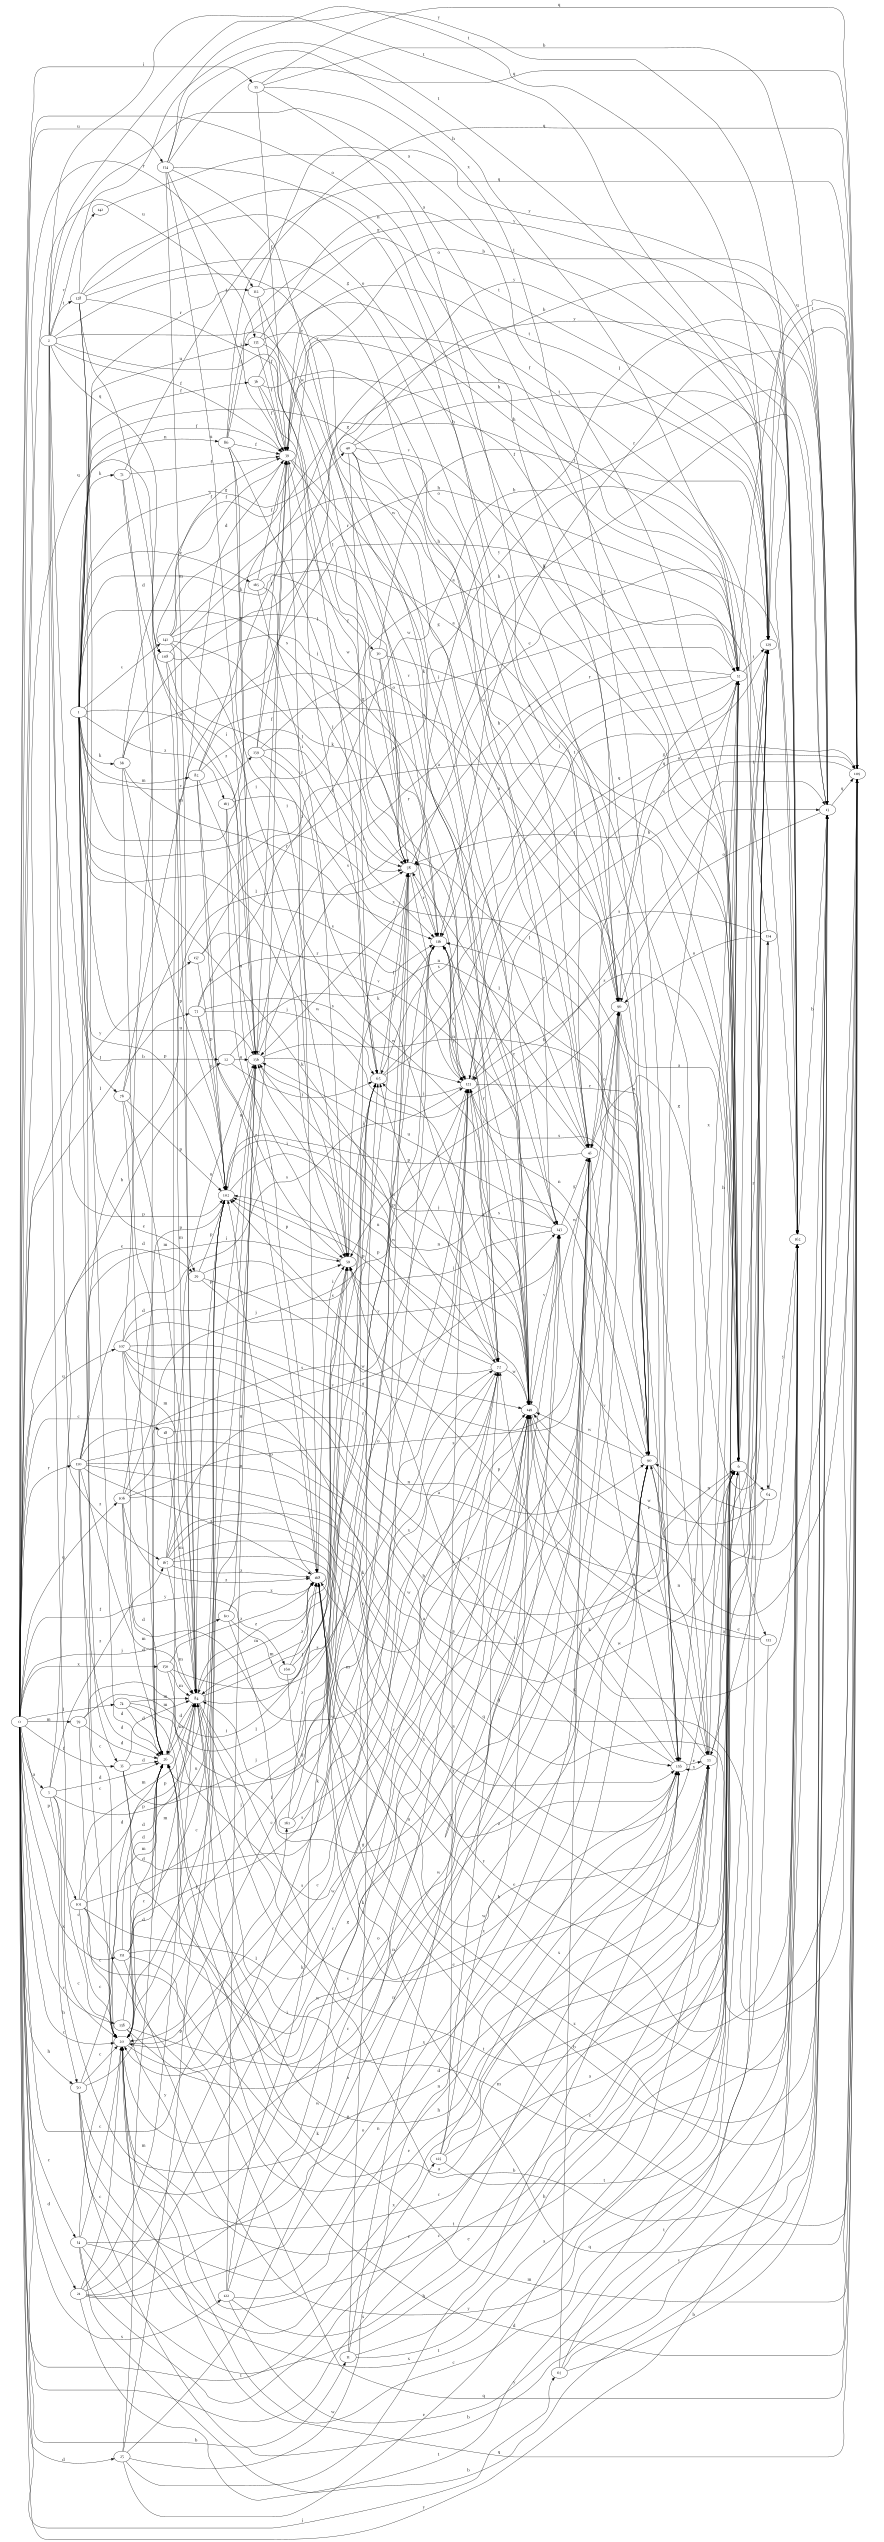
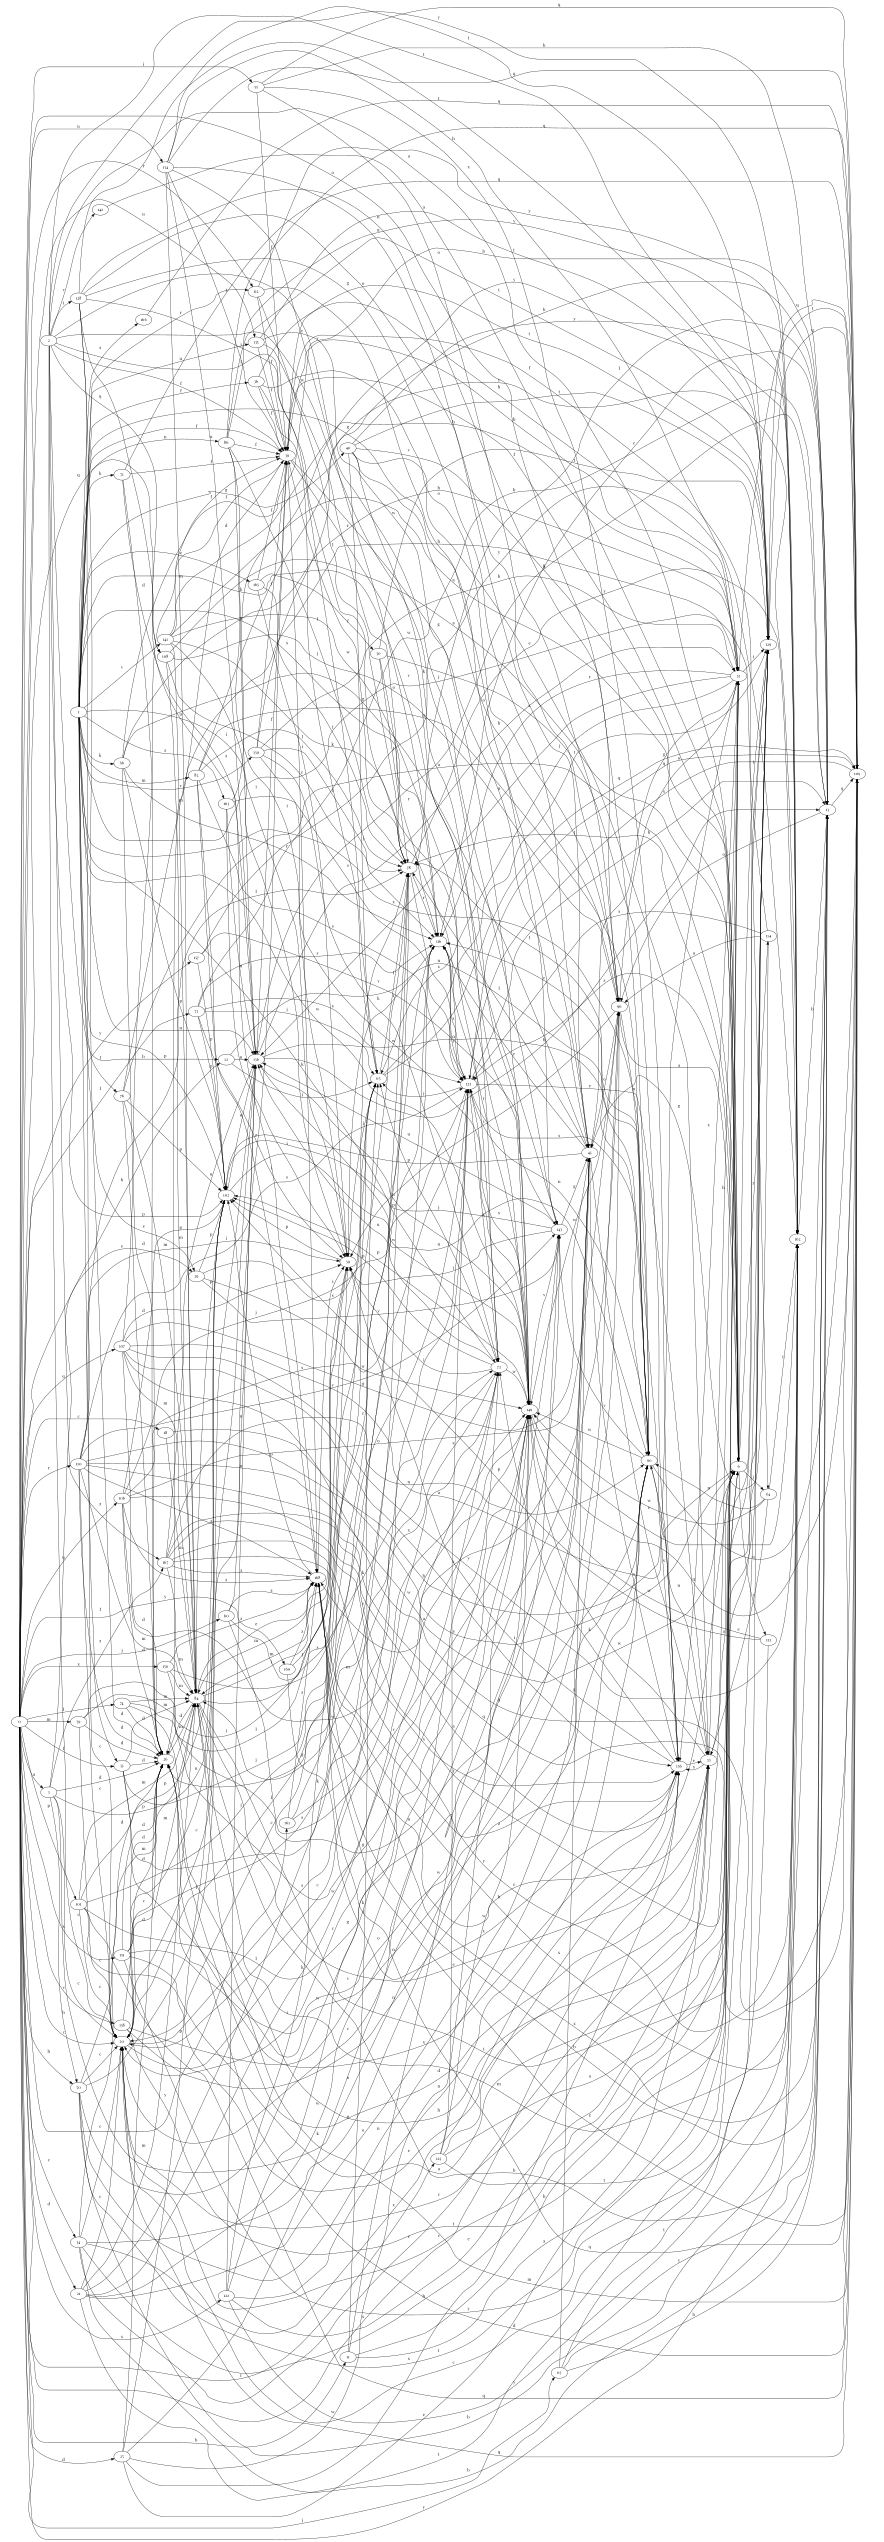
none -> (144, 320)
